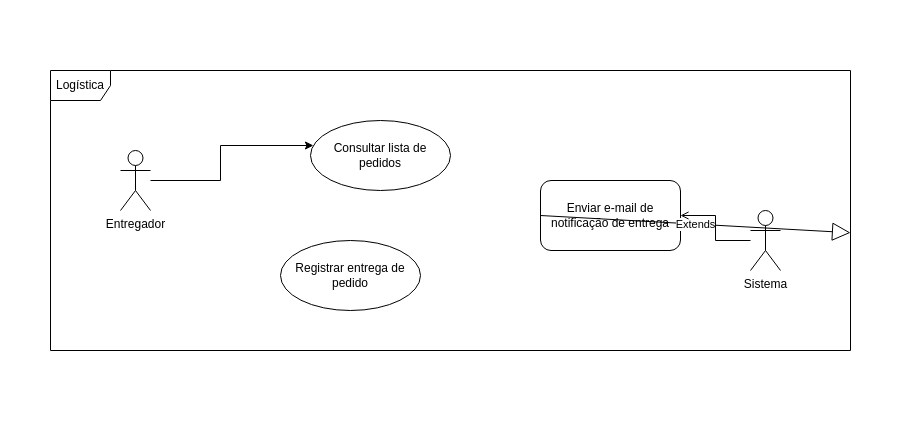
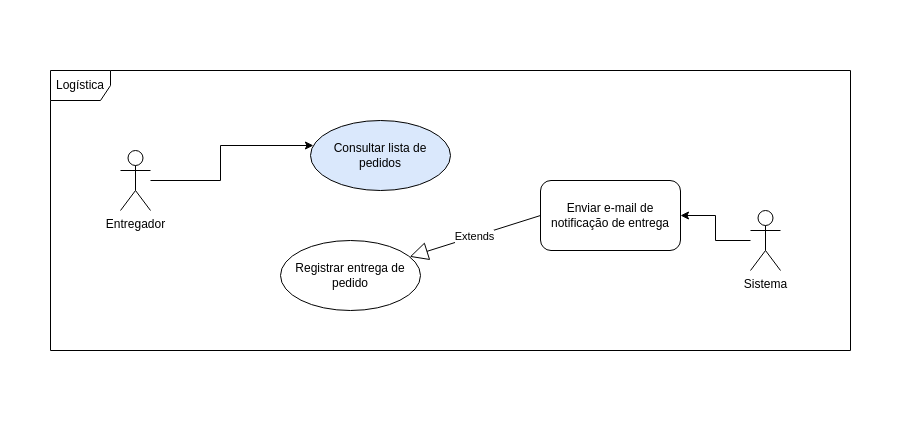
(381, 156) -> (381, 156)
(687, 216) -> (689, 216)
(686, 224) -> (484, 233)
